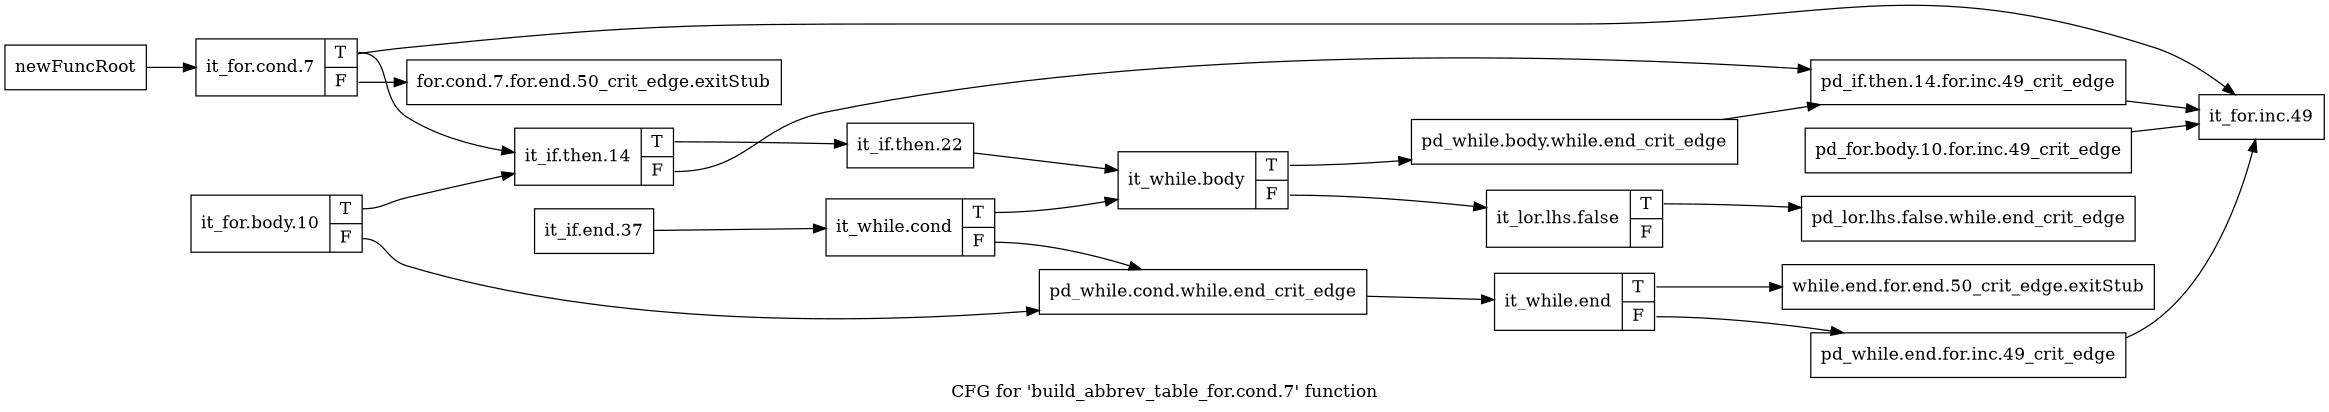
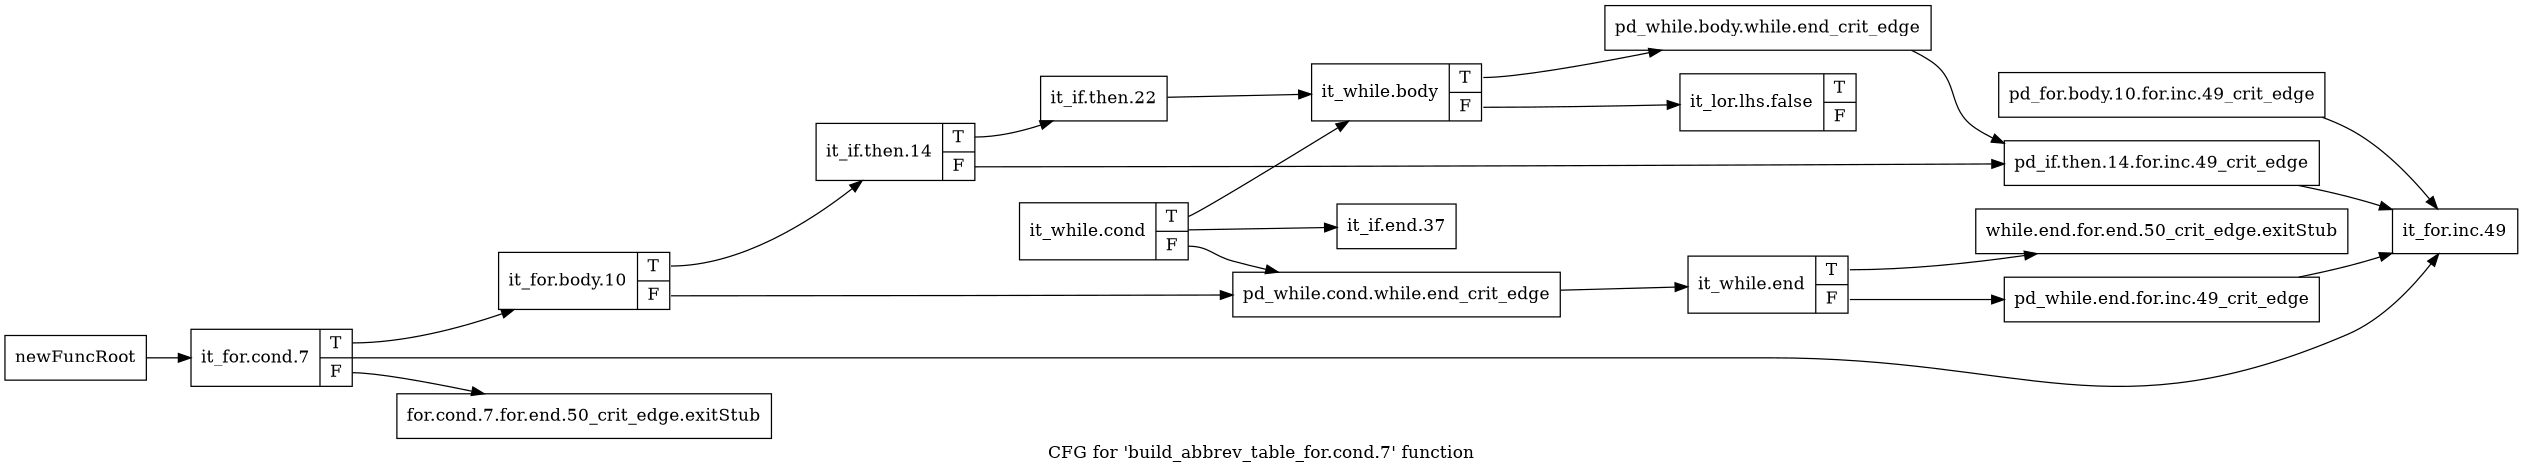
(413, 121) -> (428, 334)
(1968, 219) -> none
(734, 229) -> (1256, 229)
